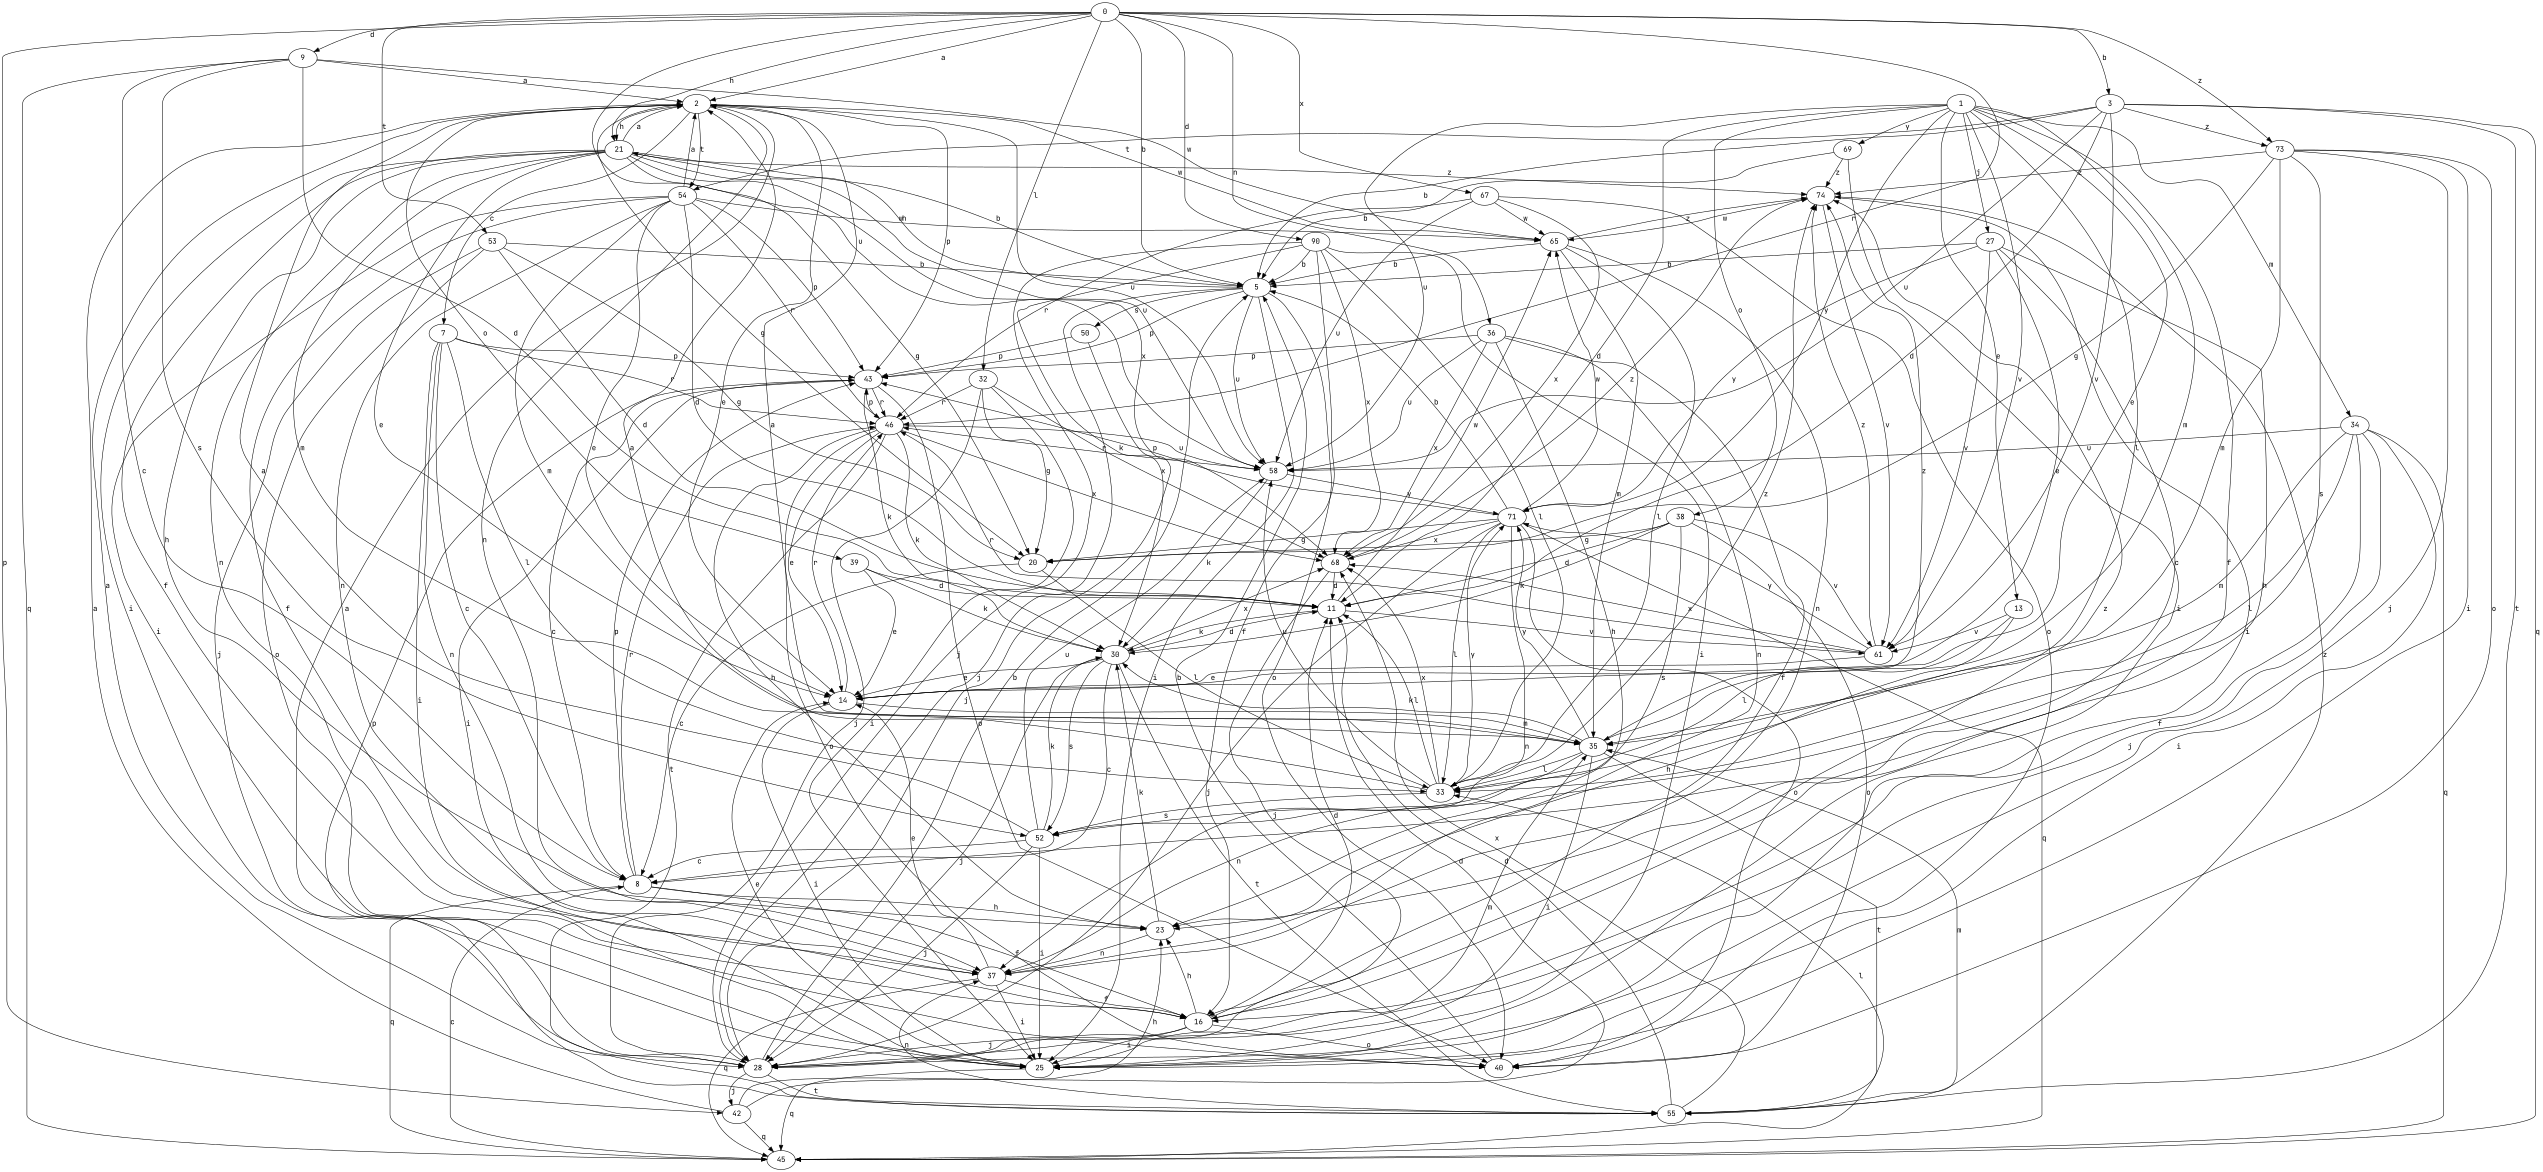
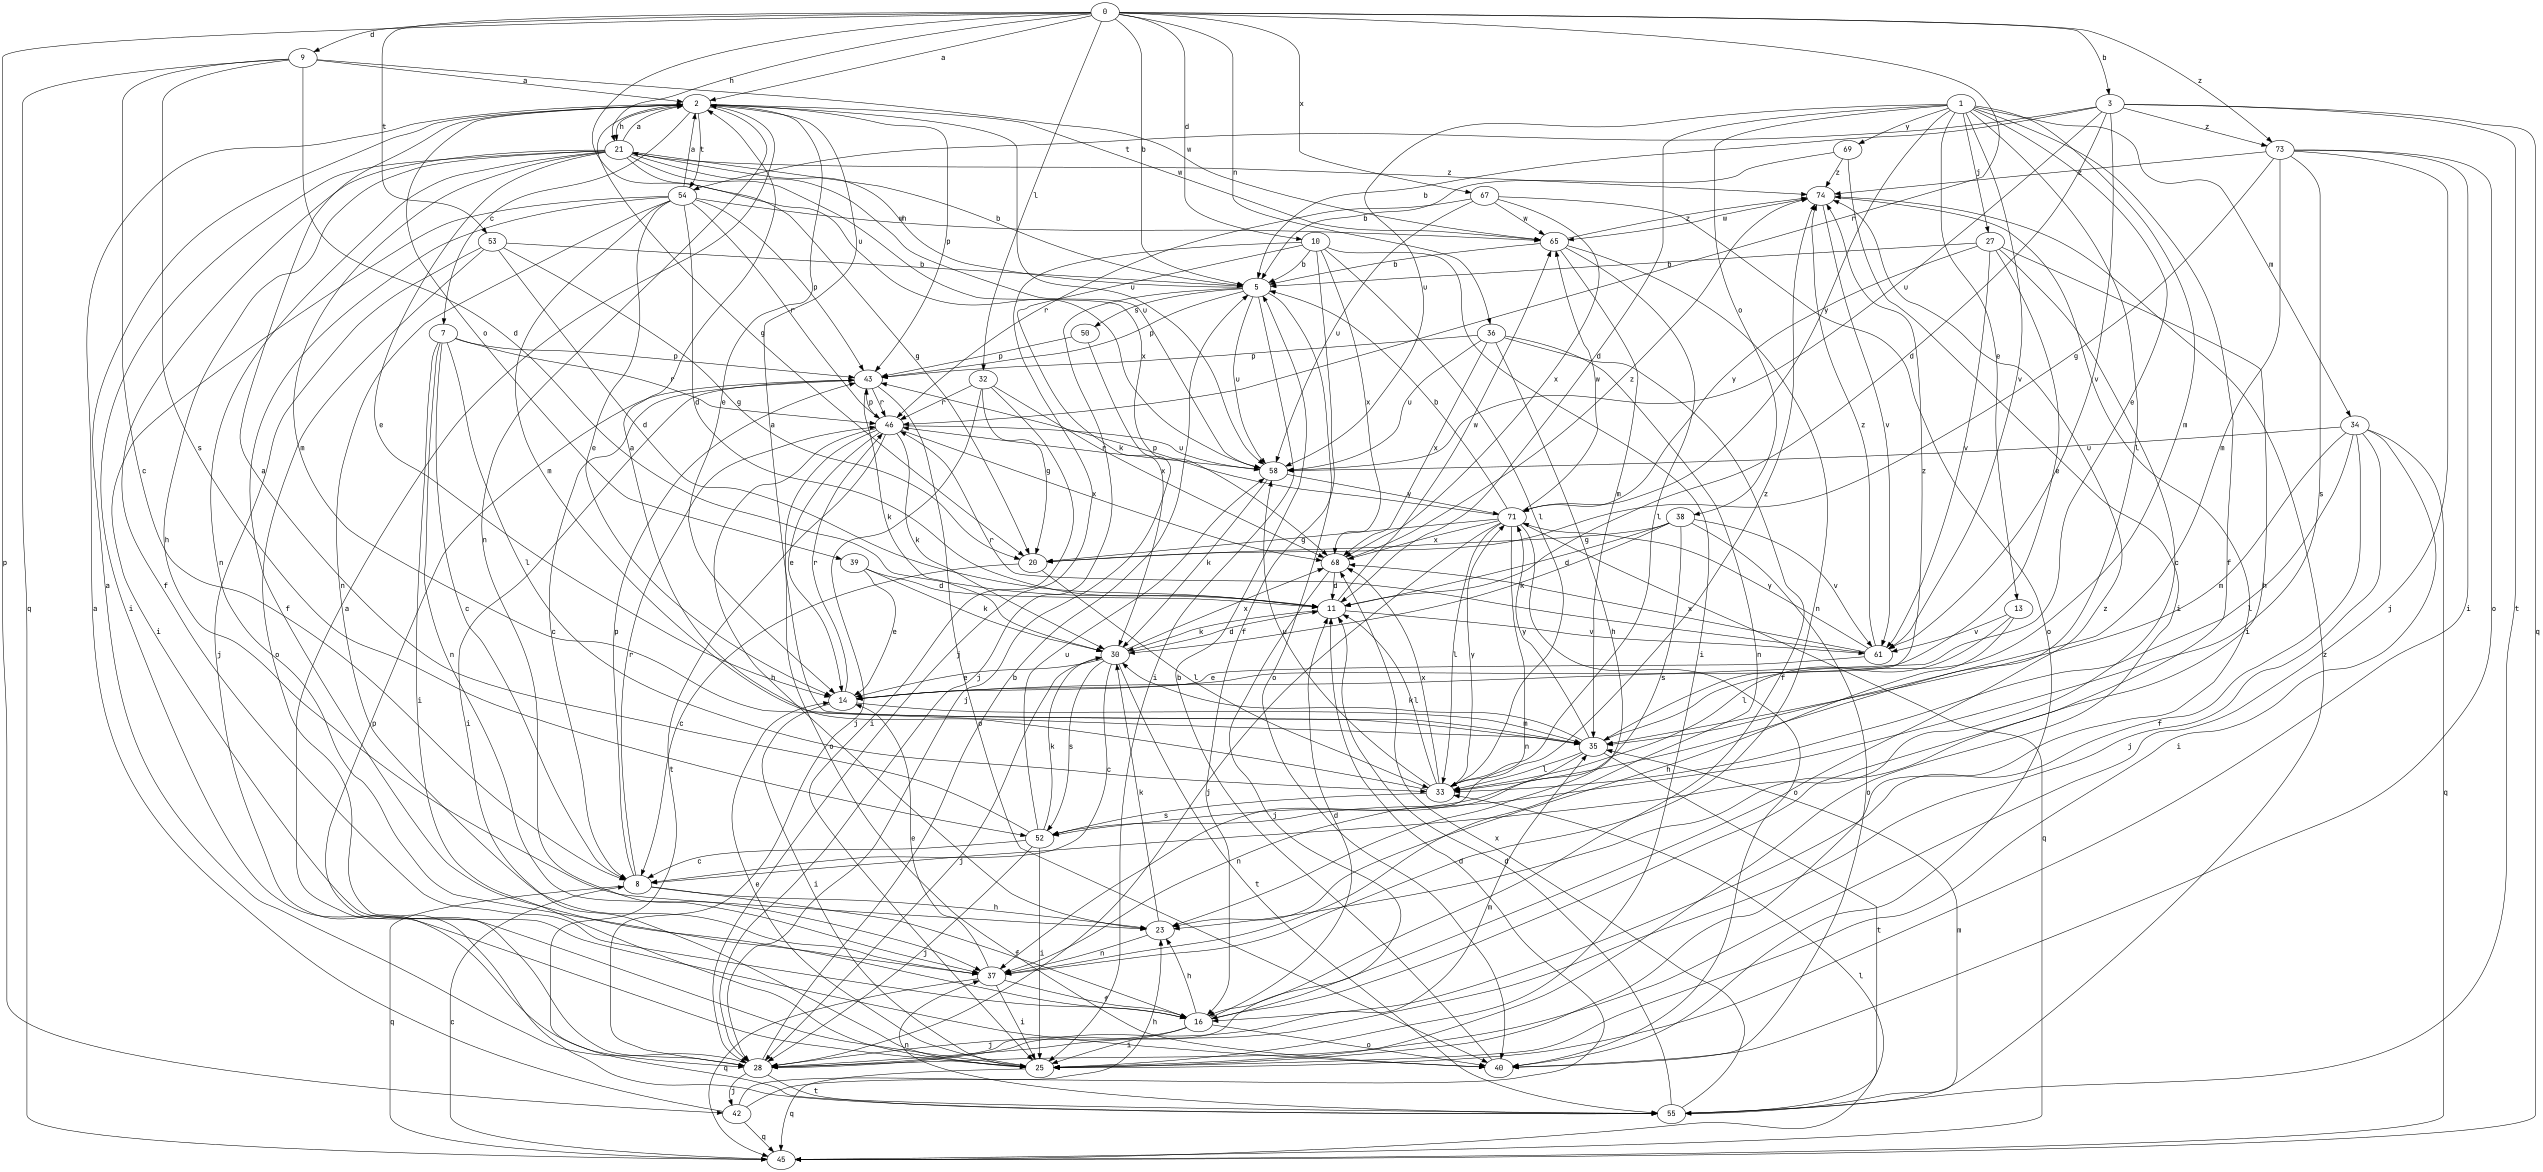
(1316, 242) -> (1316, 242)
(1417, 1015) -> none
